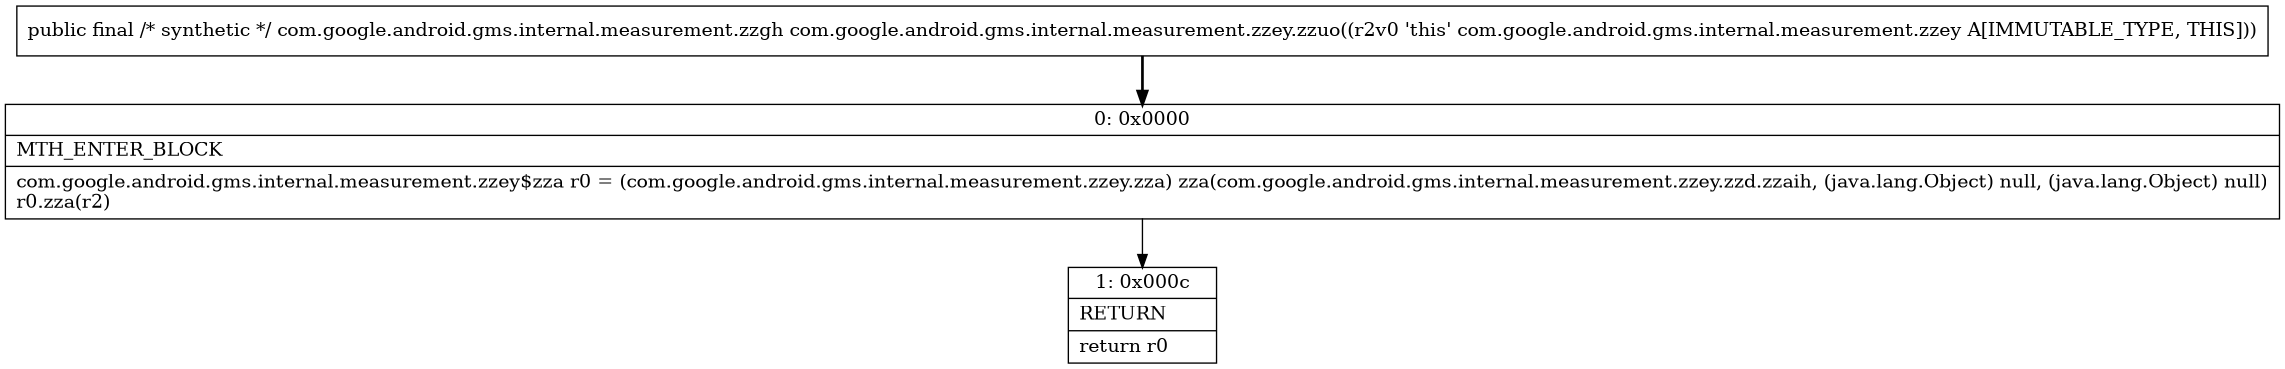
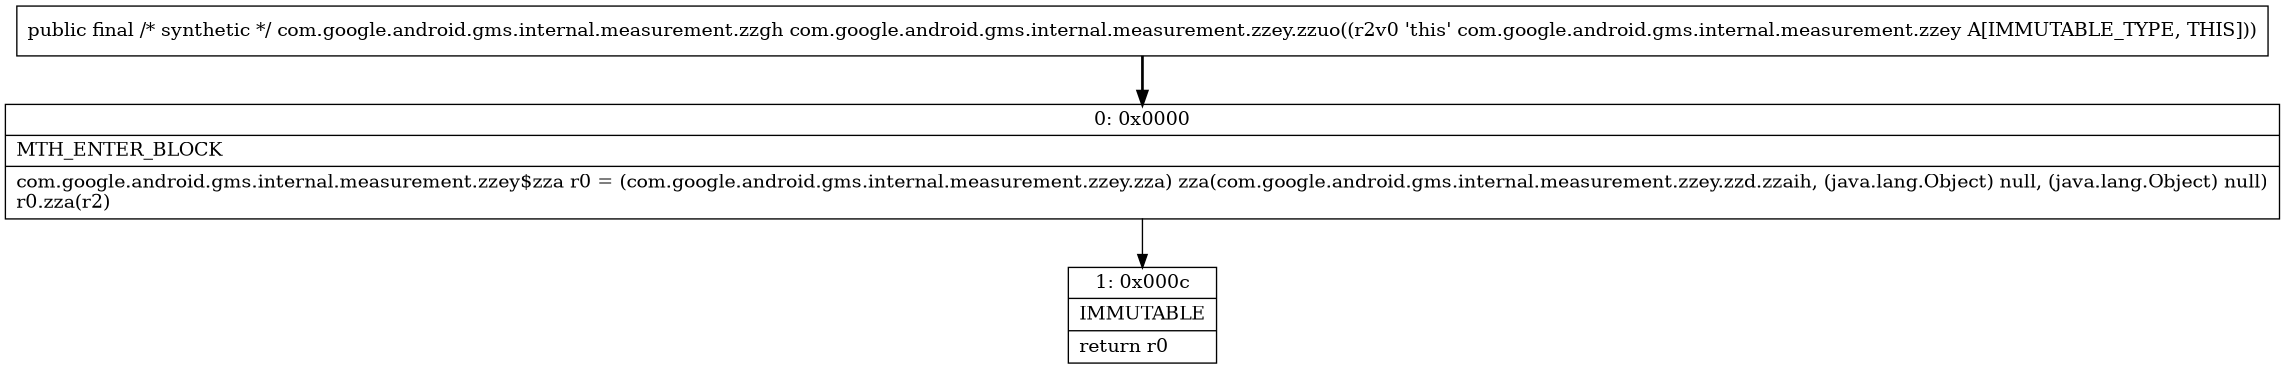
(1123, 314) -> (1142, 314)
